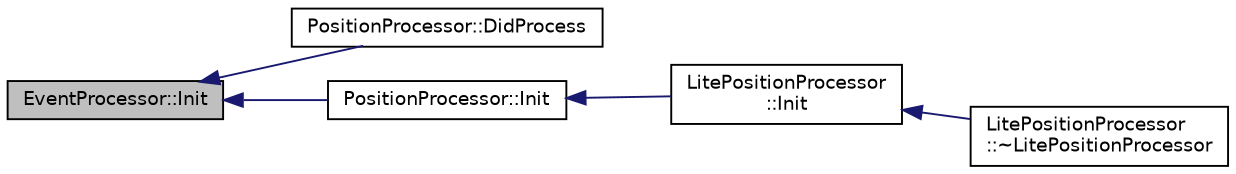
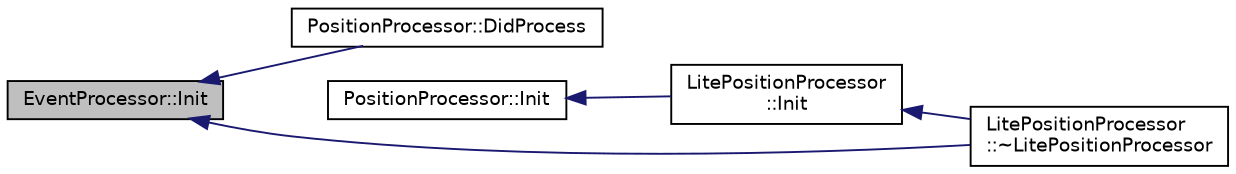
(286, 100) -> (589, 153)
